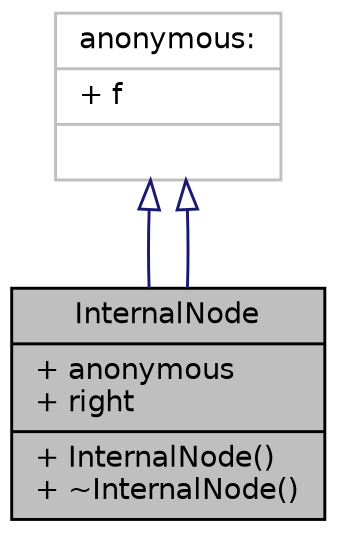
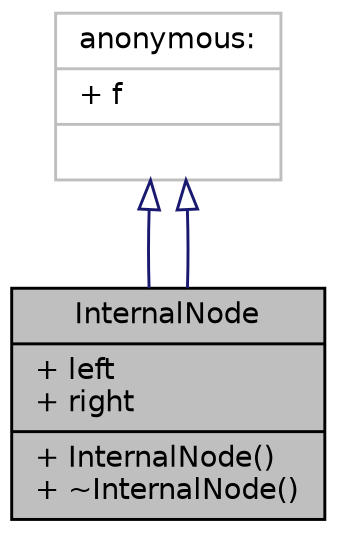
(136, 370) -> (76, 370)
